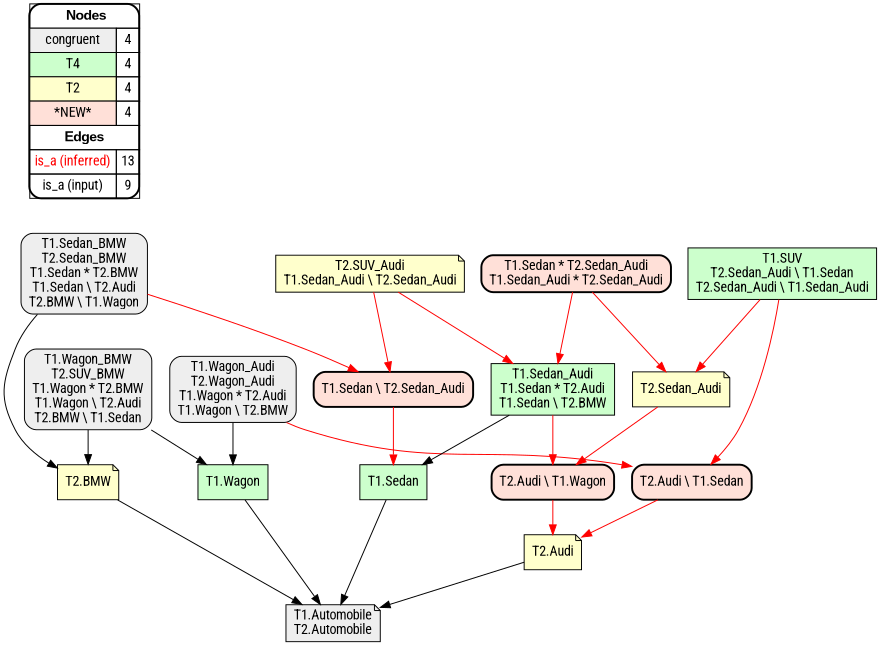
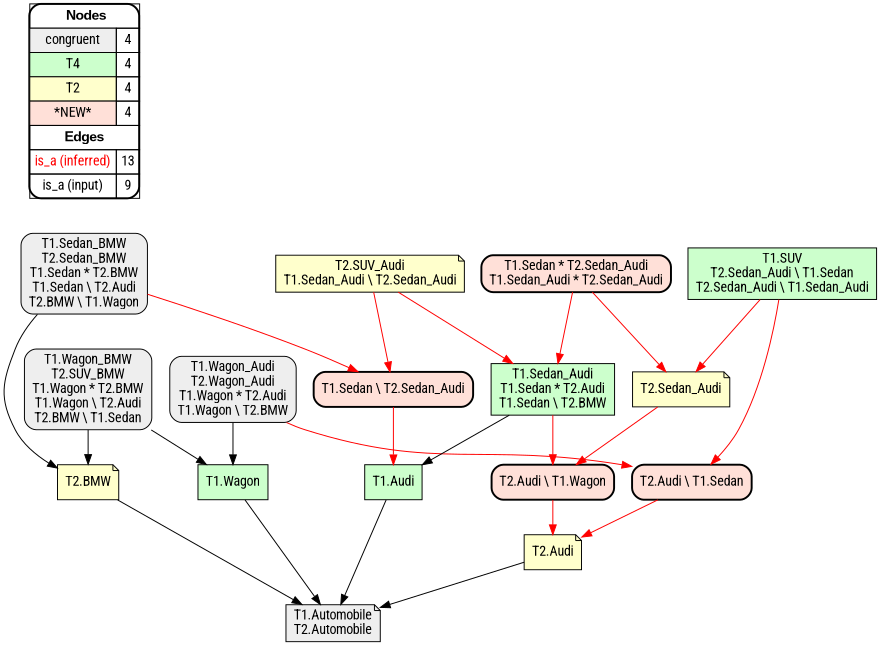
(393, 482) -> (393, 482)
